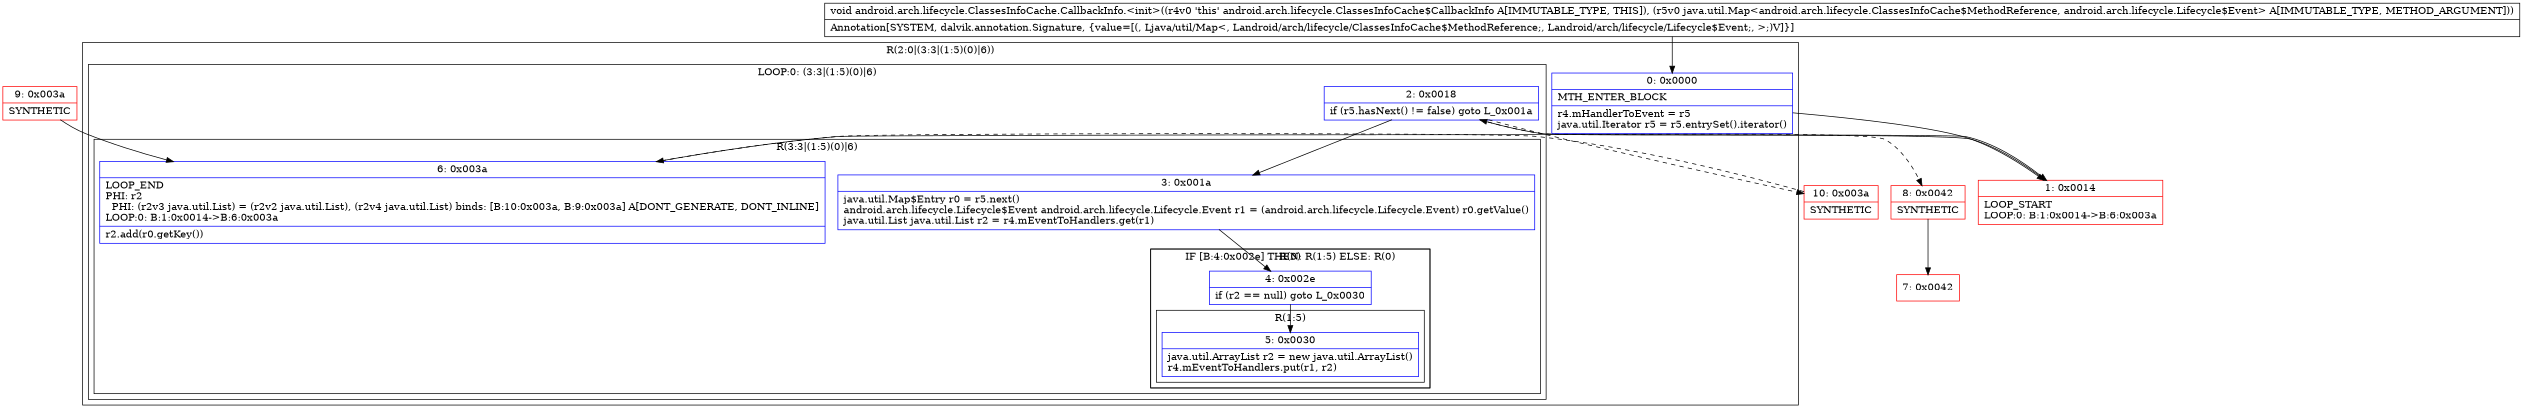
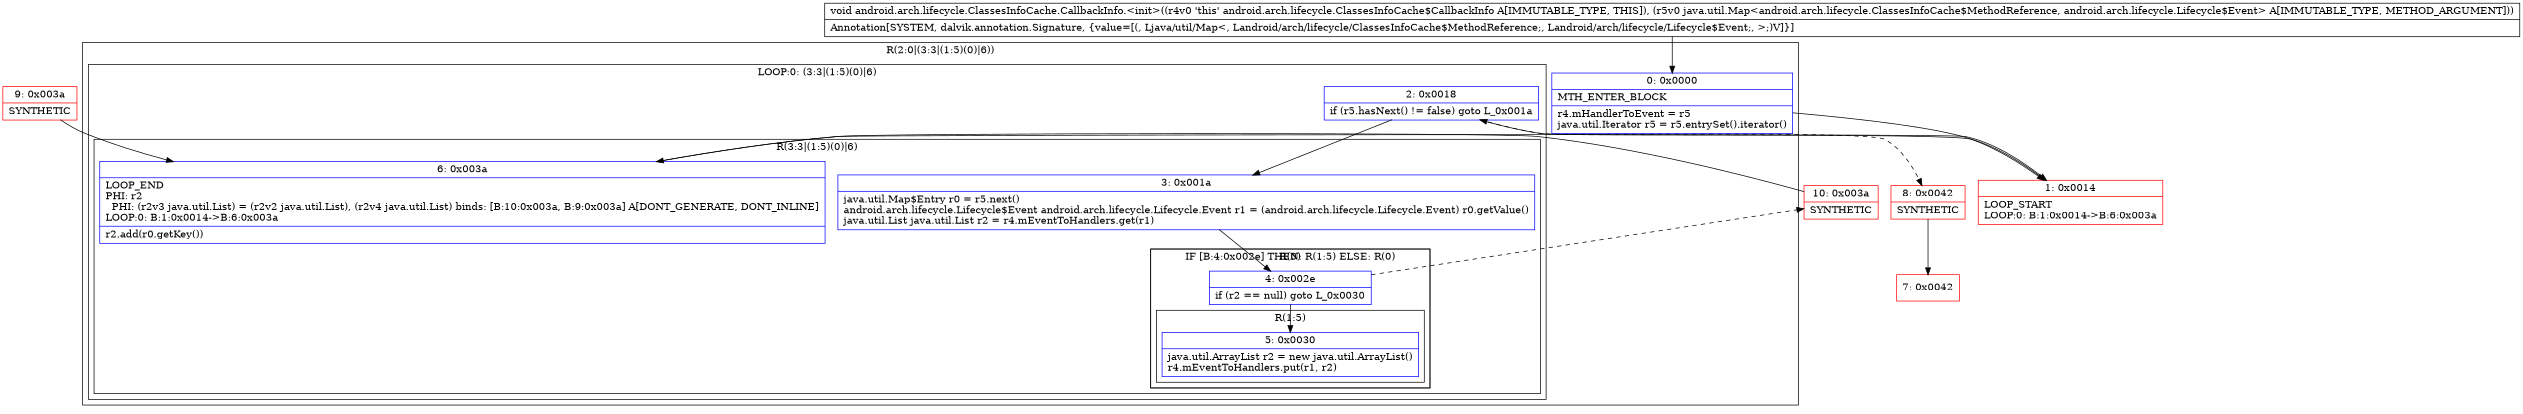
(1236, 134) -> (1236, 134)
(1642, 158) -> (1584, 242)
